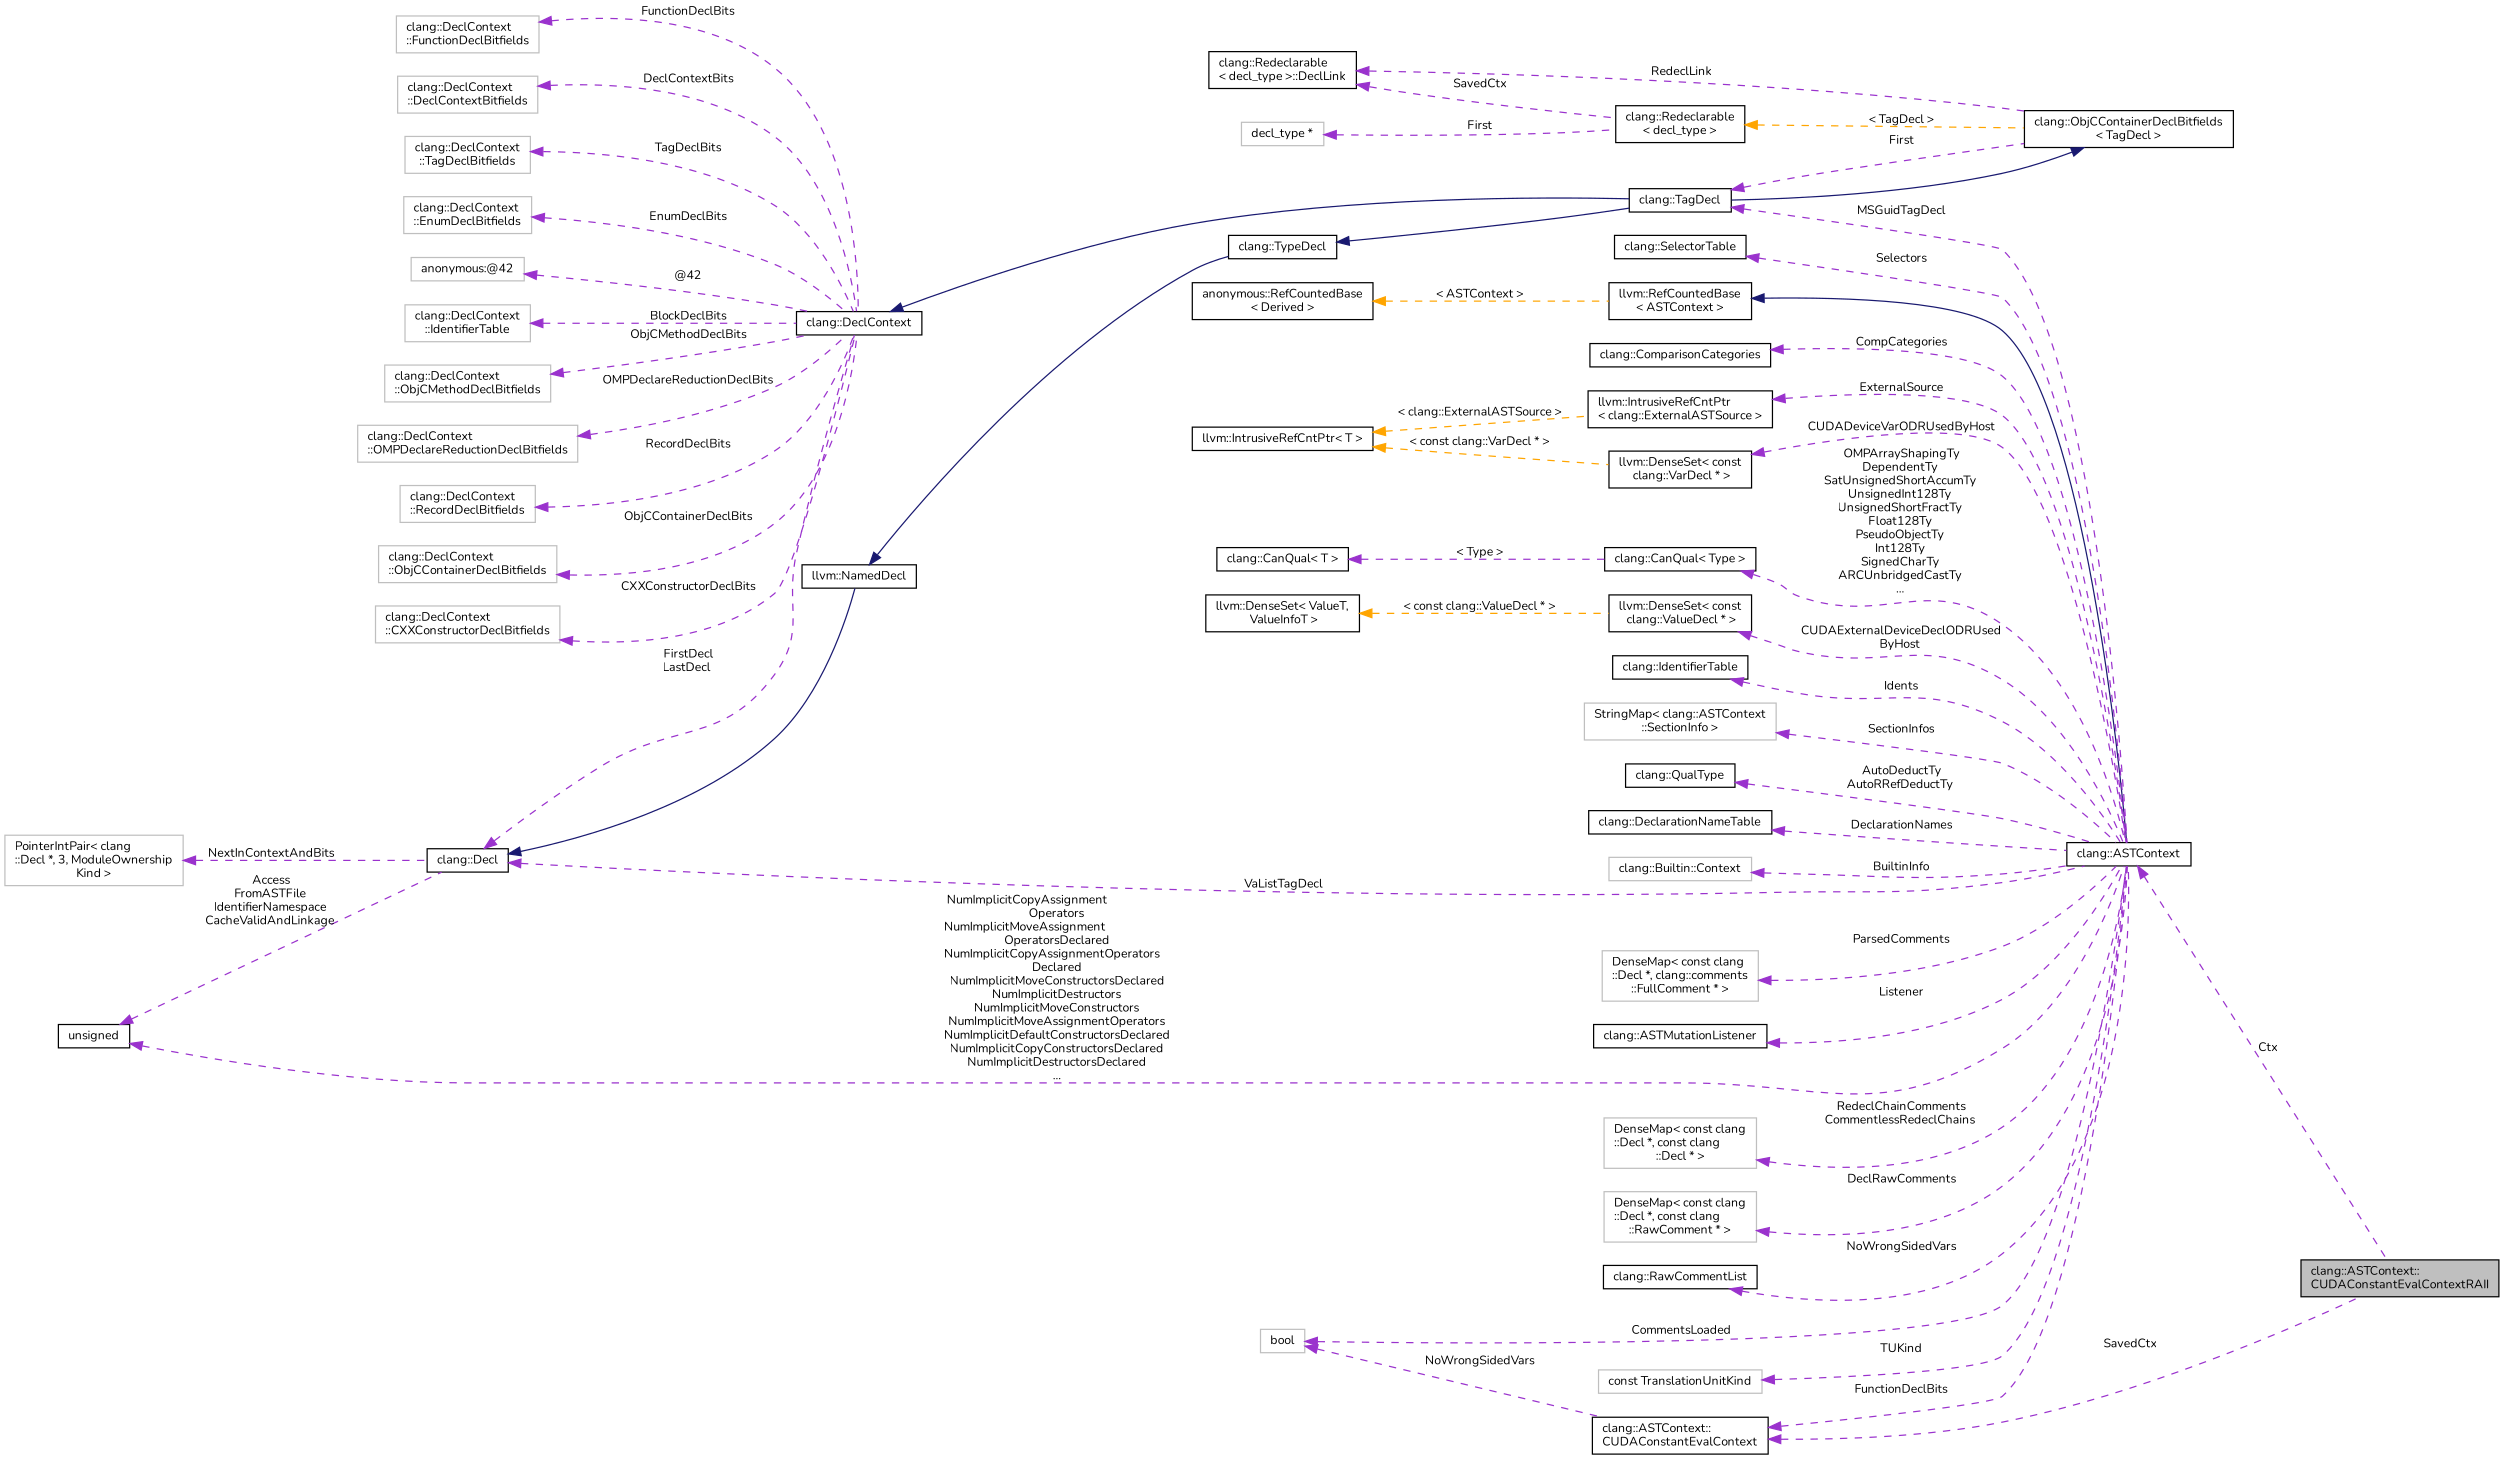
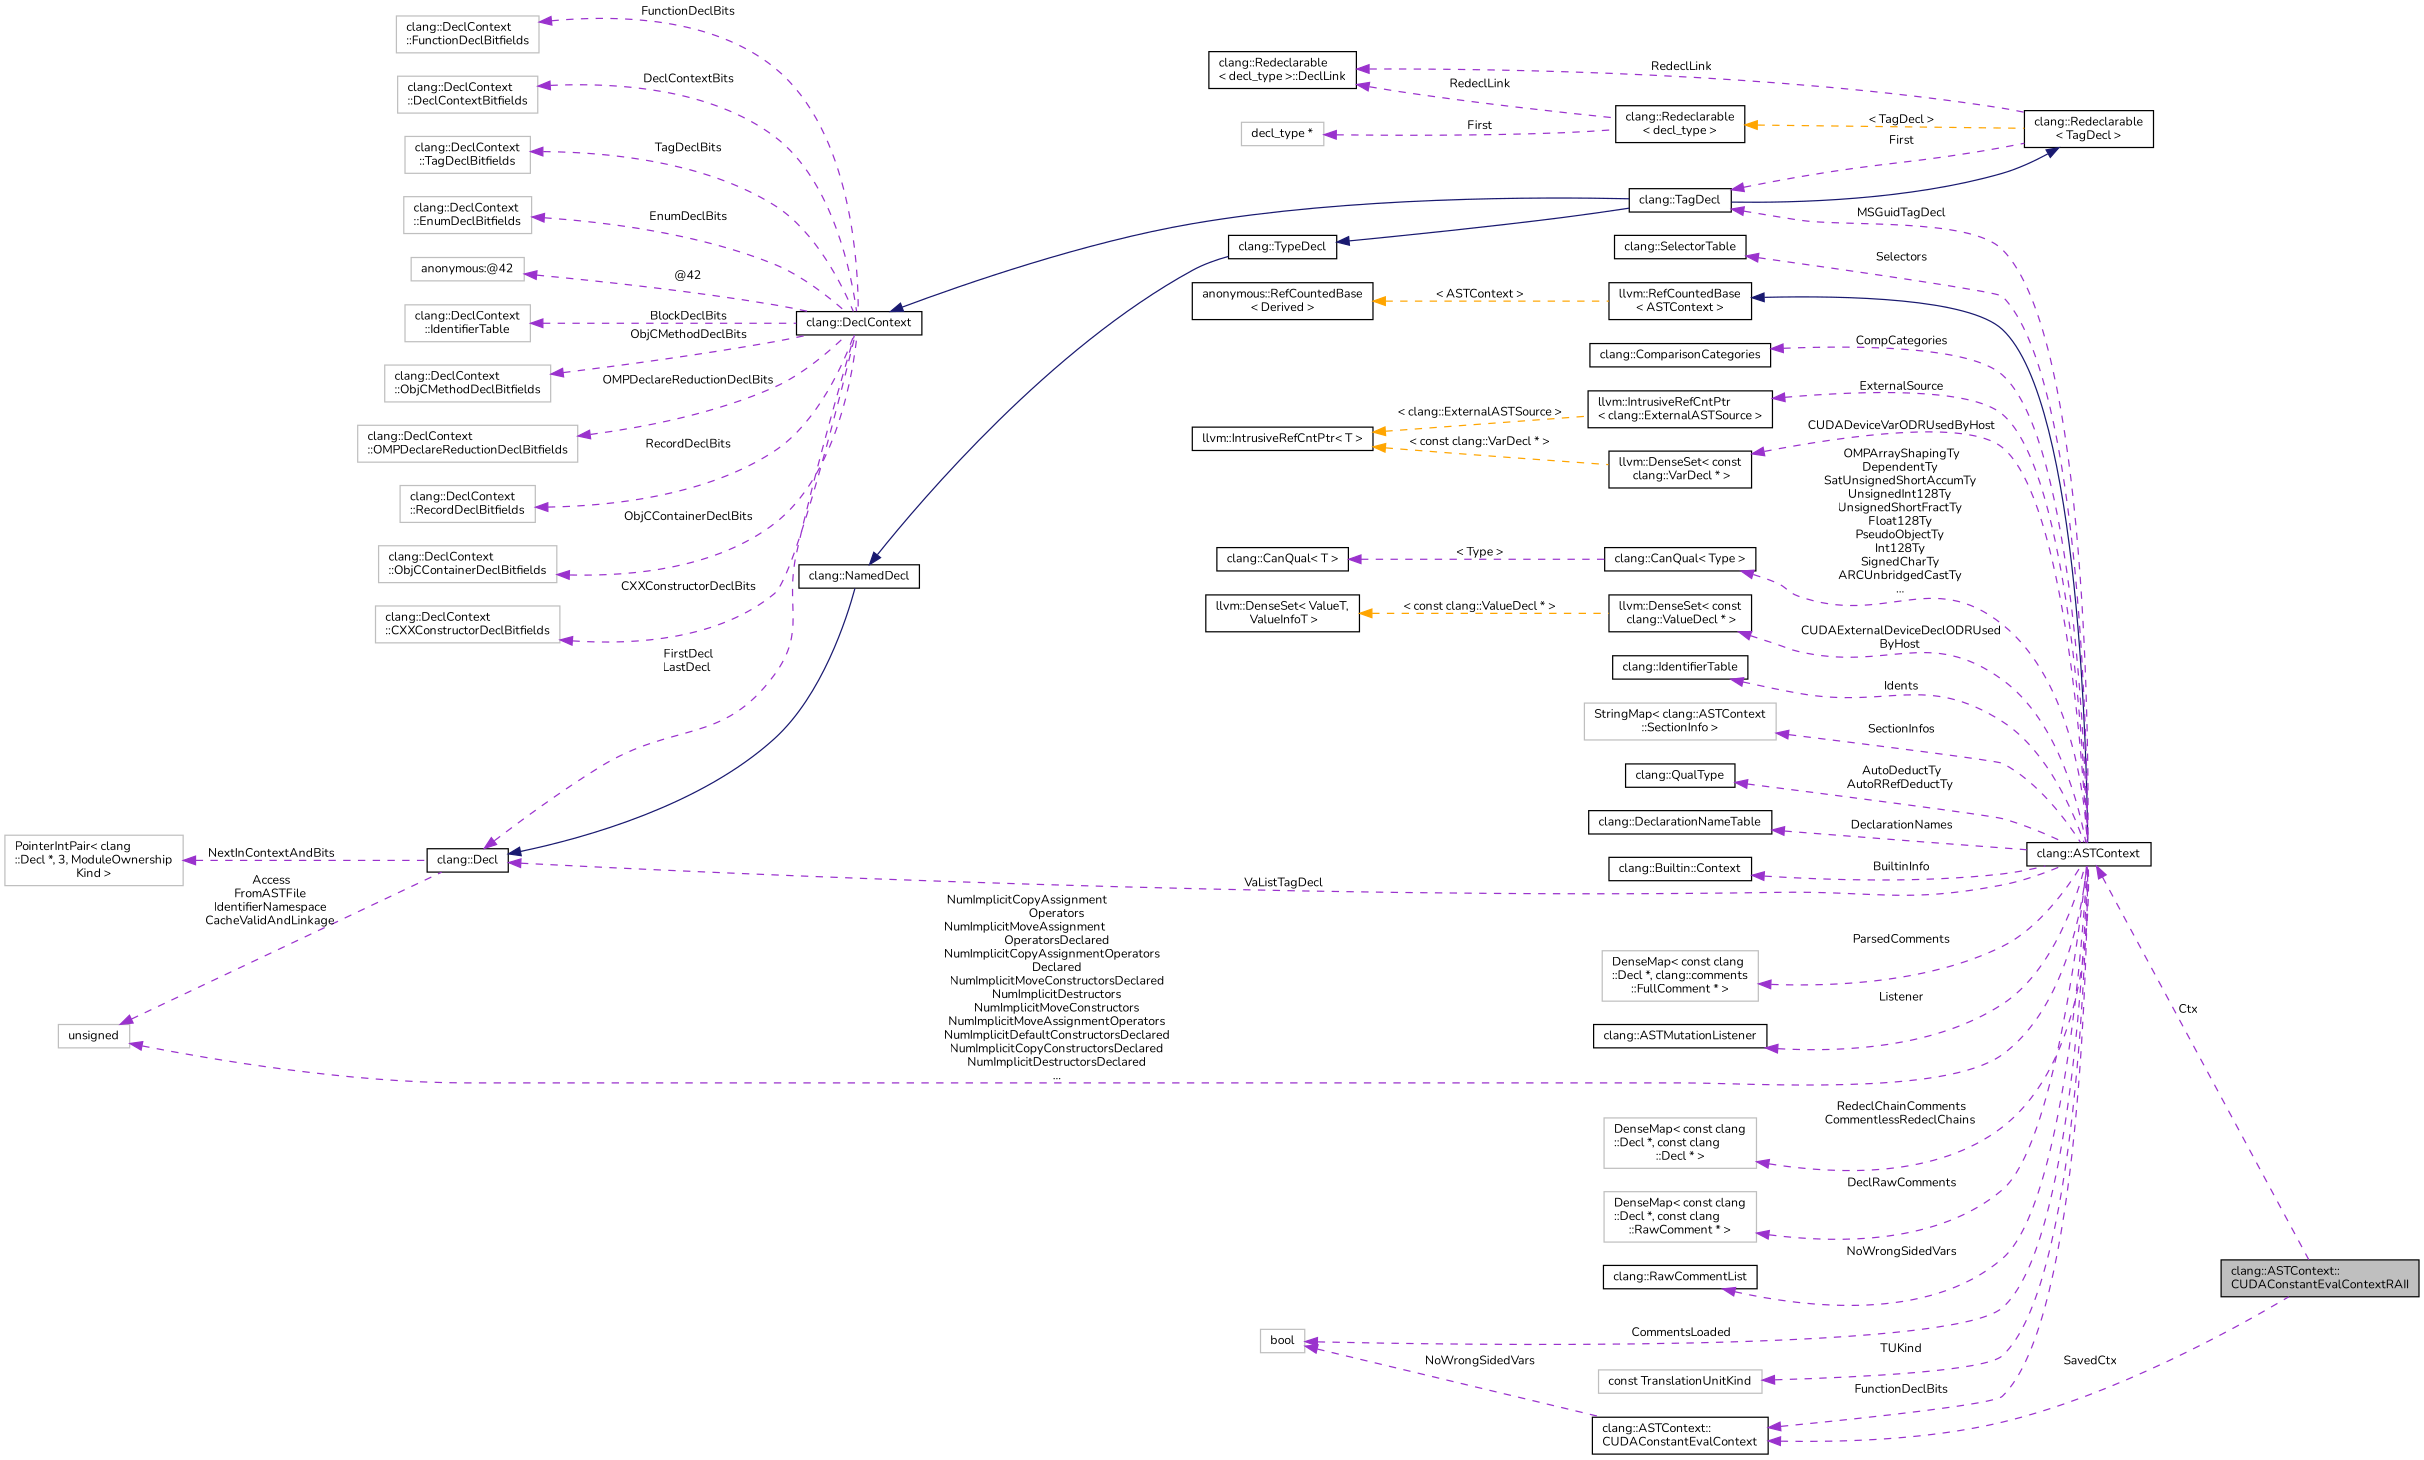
(1479, 84) -> (1479, 84)
(2129, 129) -> (2089, 129)
(859, 576) -> (859, 576)
(1680, 869) -> (1680, 869)
(94, 1036) -> (94, 1036)
